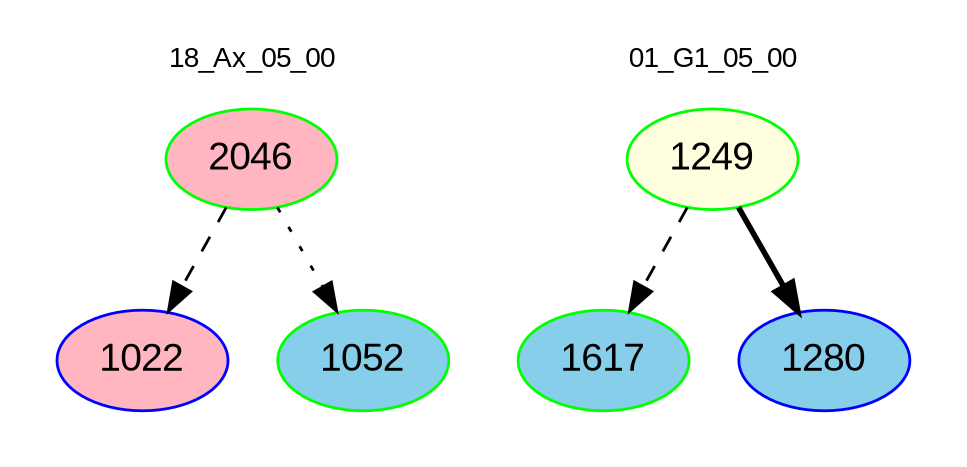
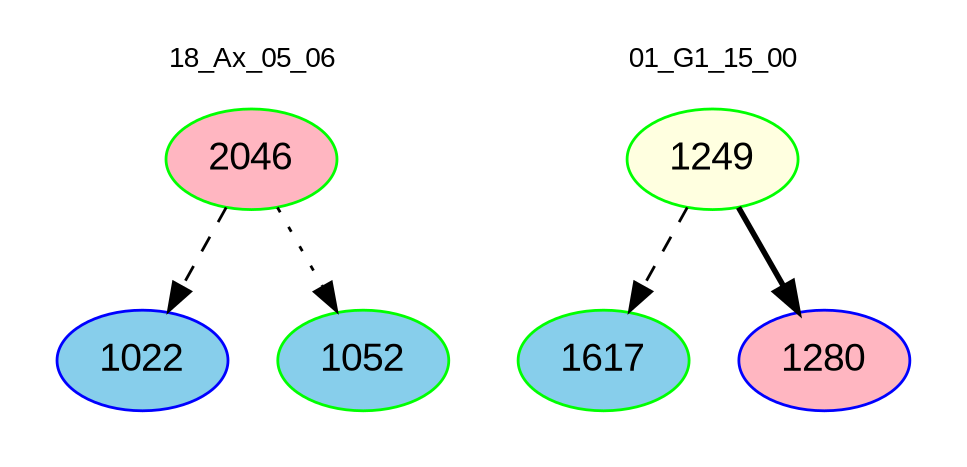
(253, 60) -> (253, 60)
(714, 60) -> (714, 60)
(143, 360) -> (143, 360)
(824, 360) -> (824, 360)
